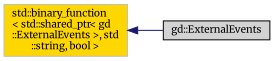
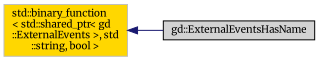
(217, 30) -> (239, 30)
